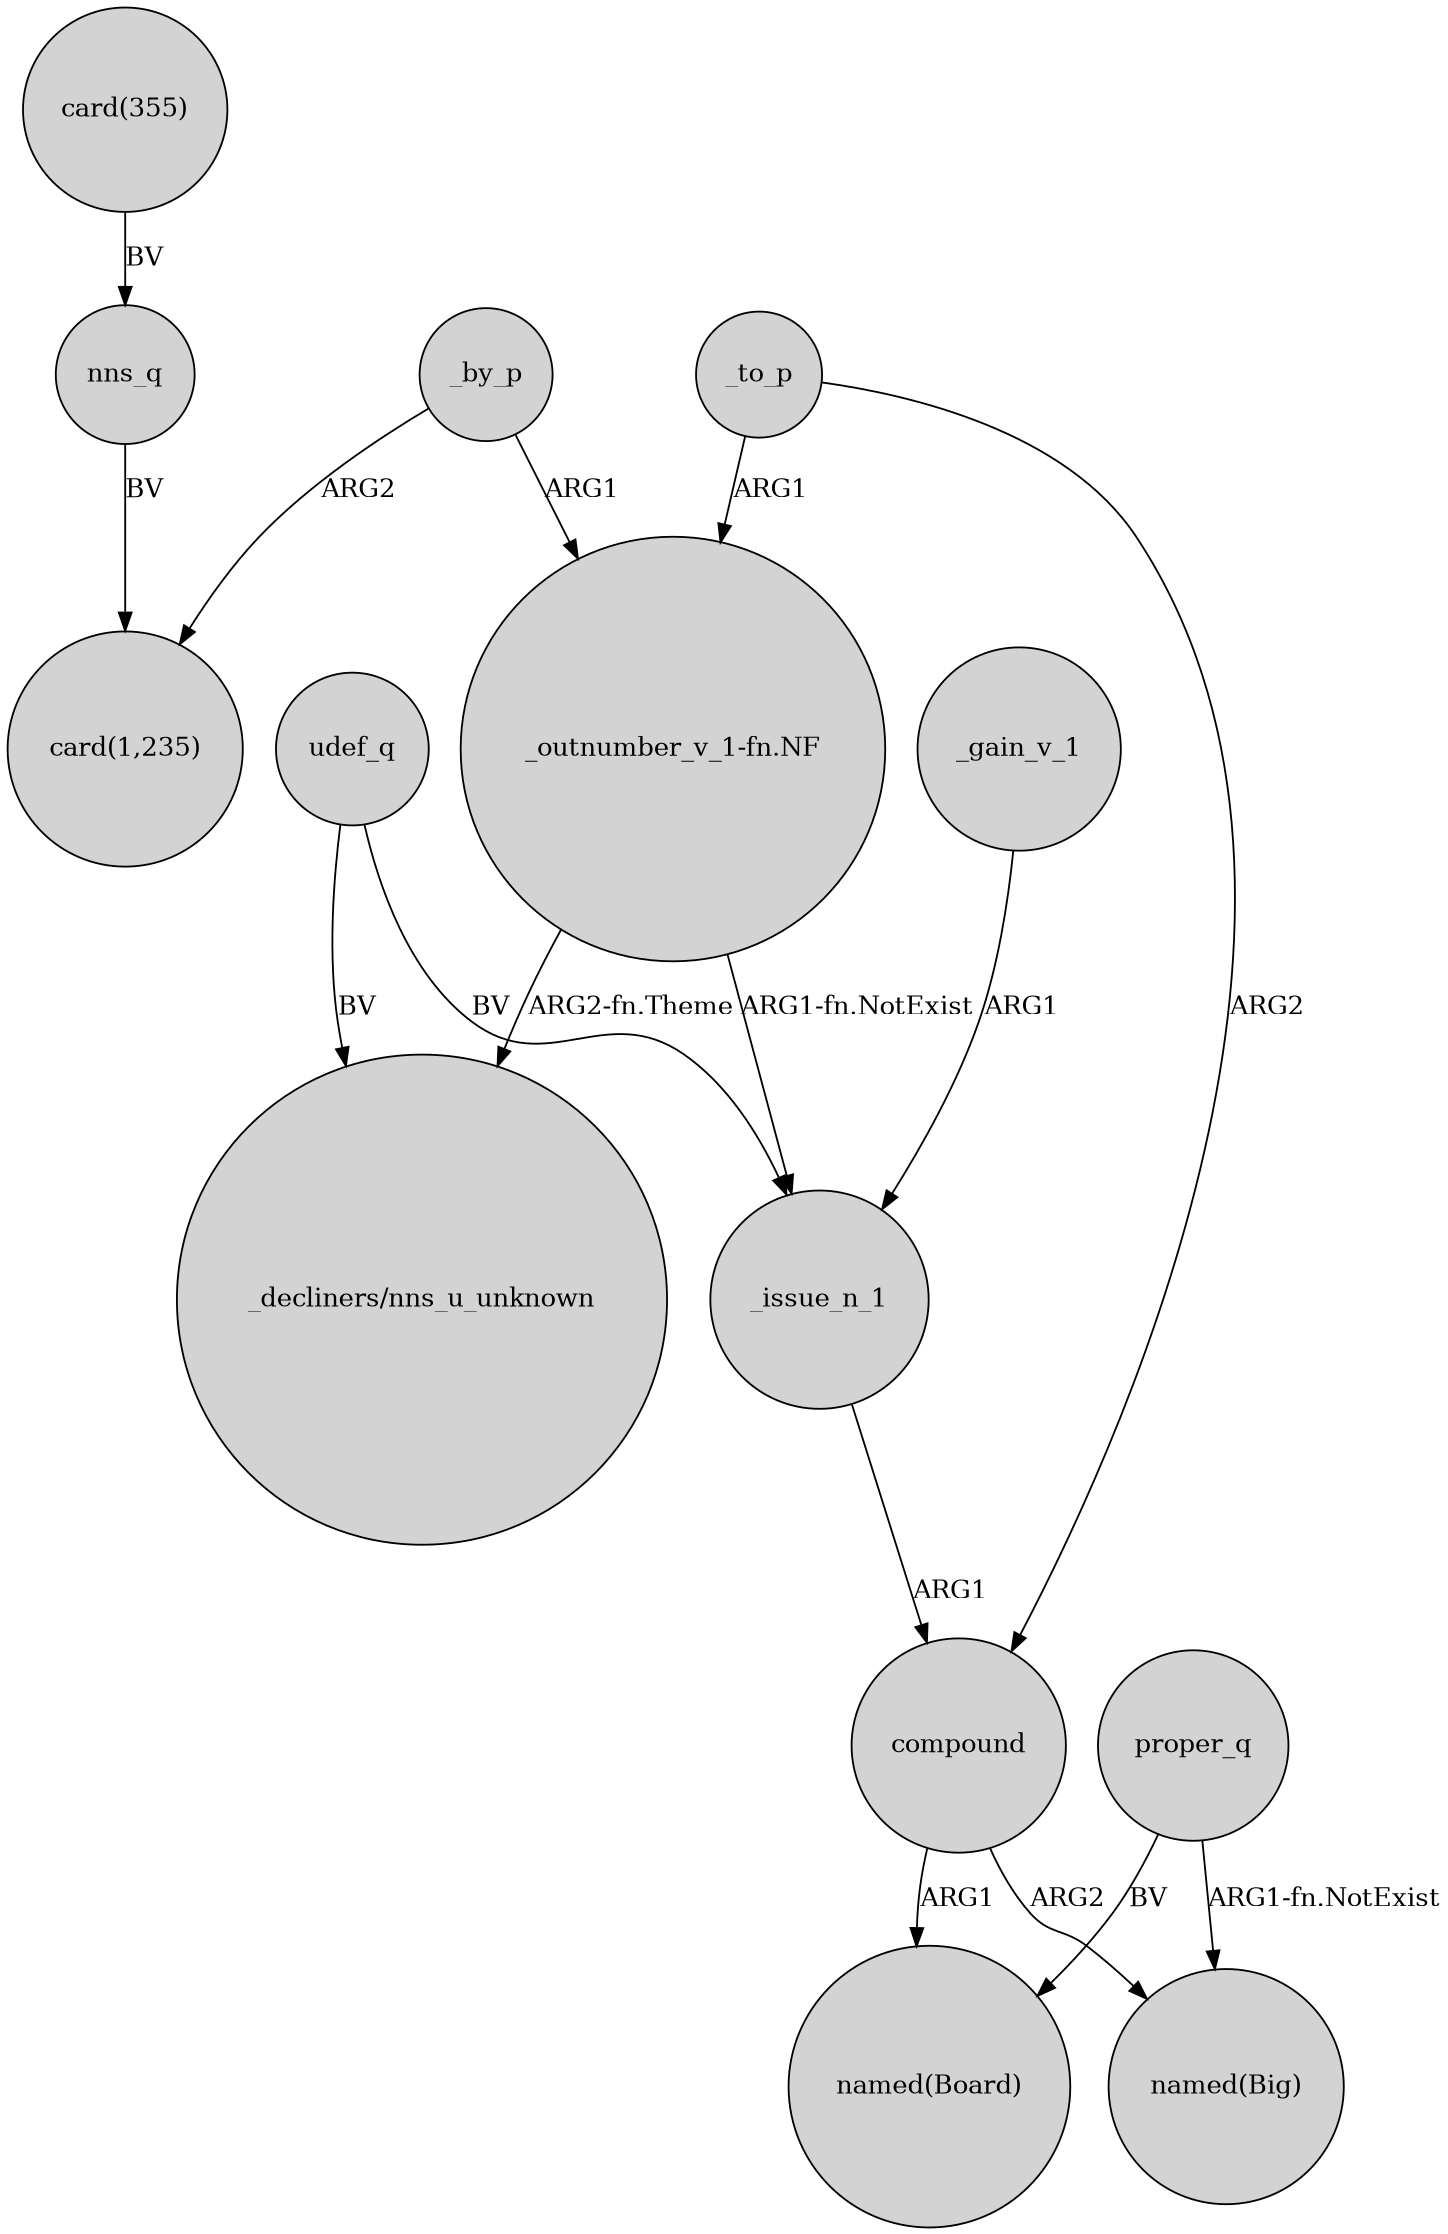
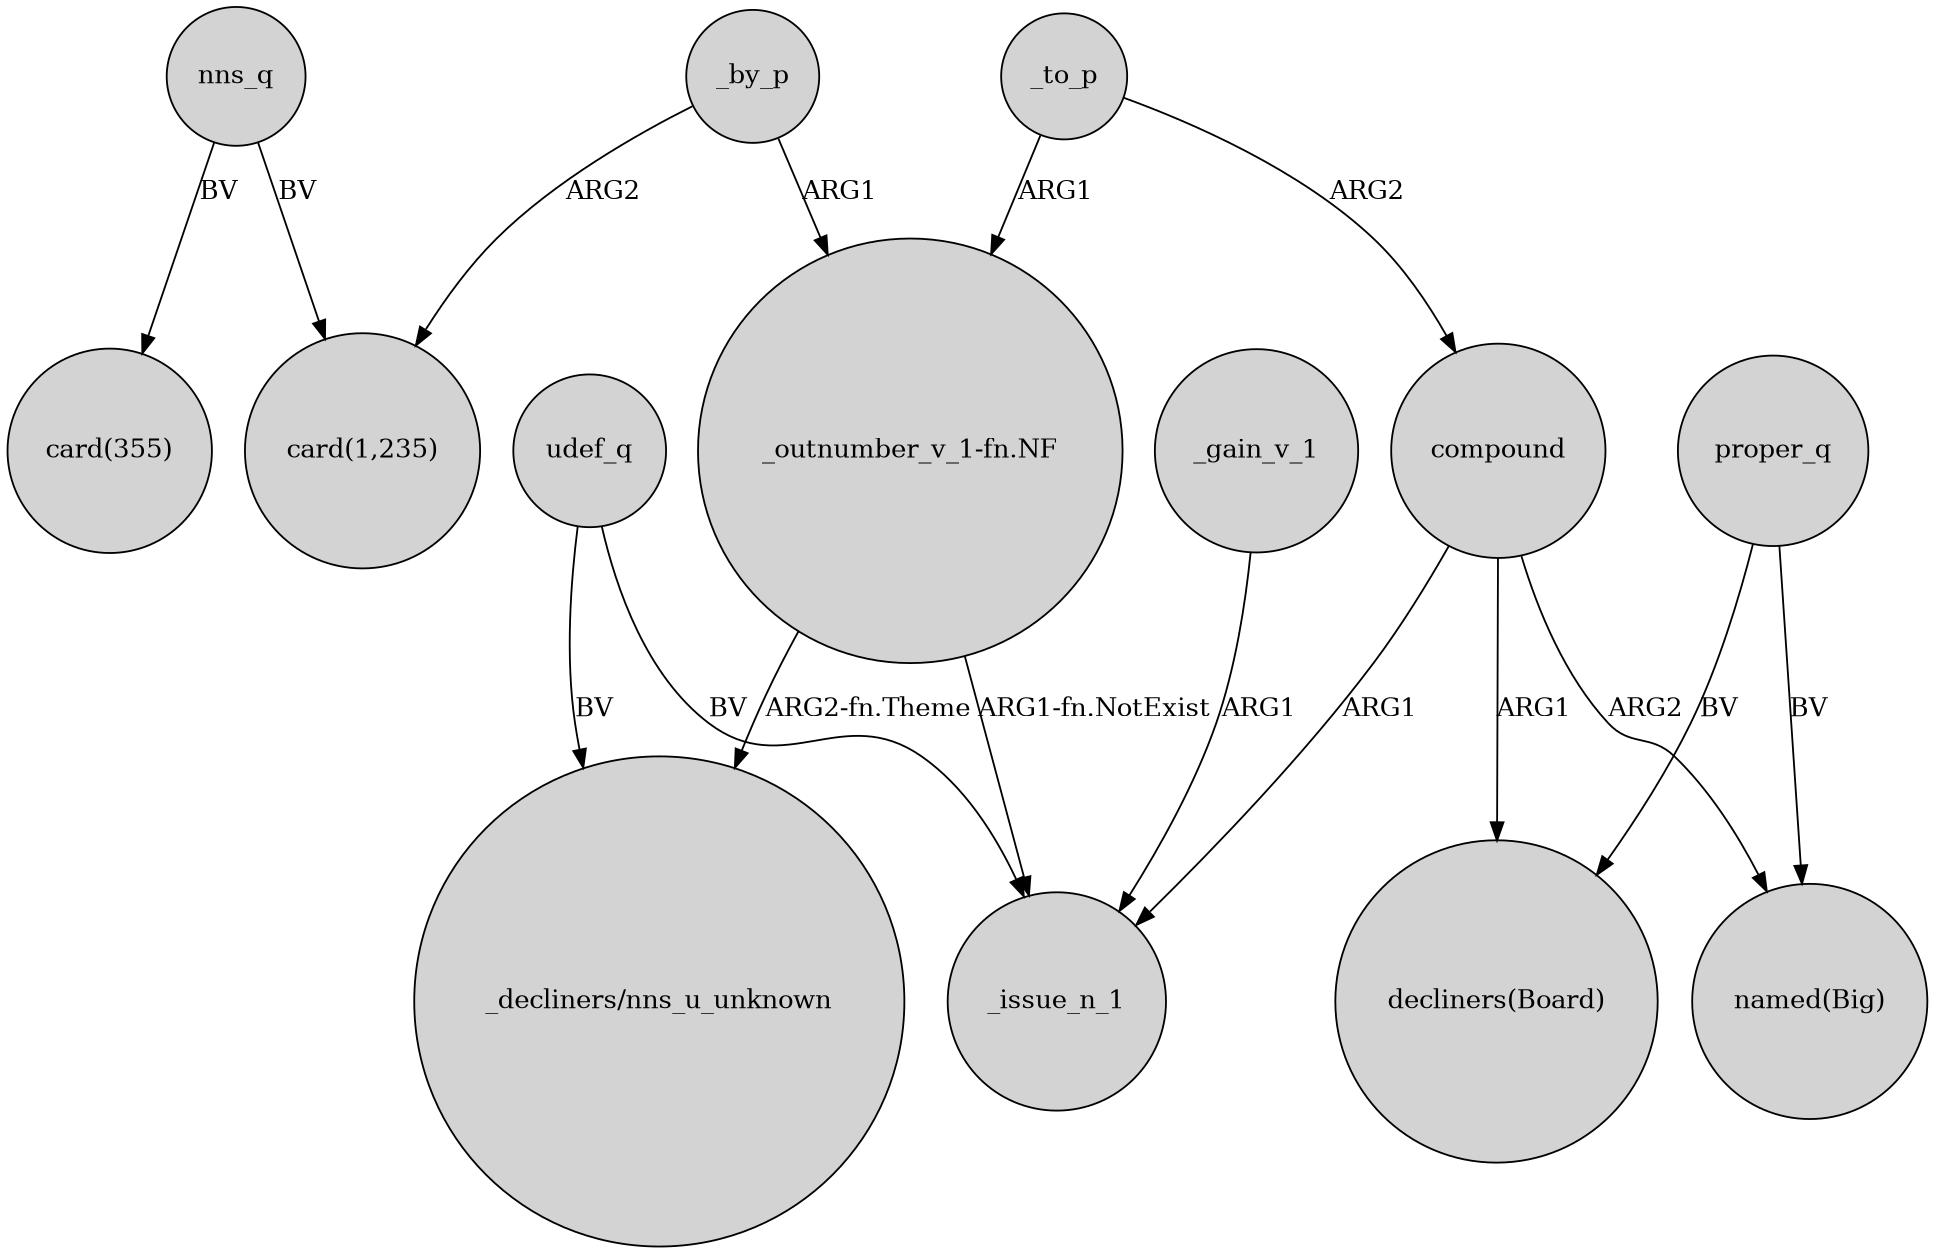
(125, 250) -> (181, 239)
(887, 1515) -> (1312, 739)
(1324, 1899) -> (1809, 709)
(929, 2087) -> (1497, 1001)
